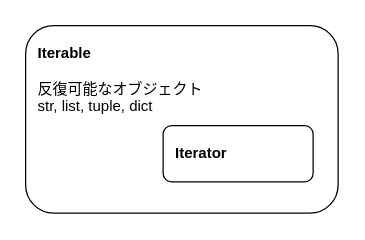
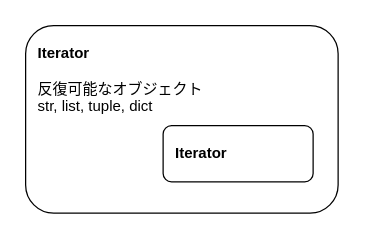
(121, 71) -> (121, 71)
